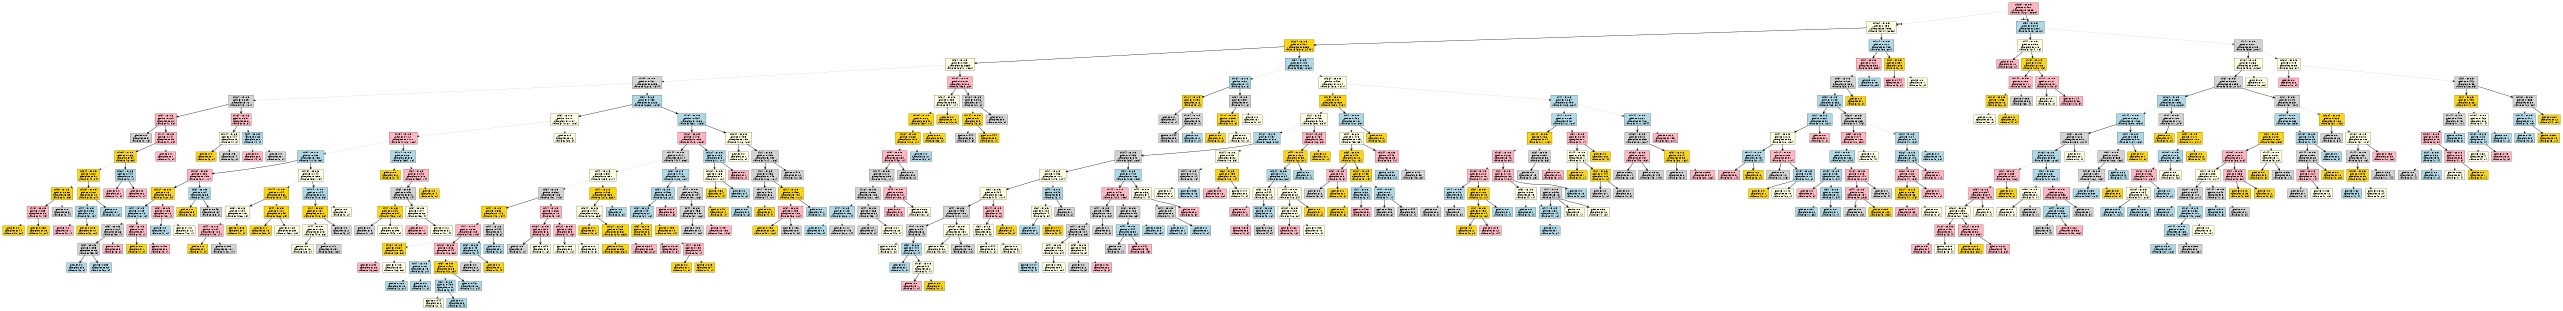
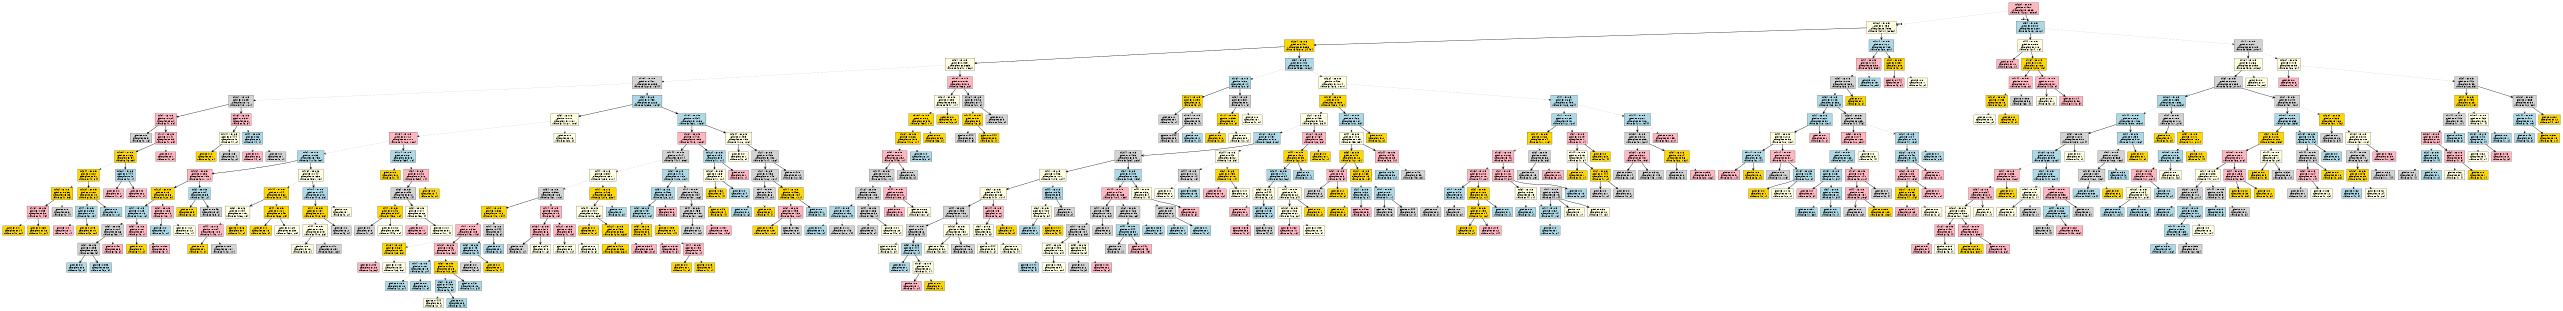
none -> (2280, 128)
(253, 138) -> (253, 138)
